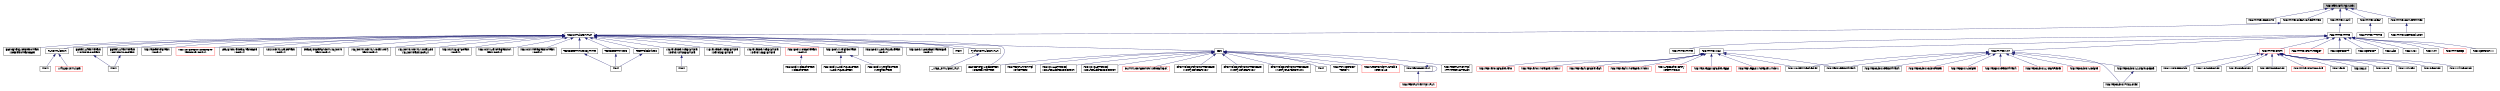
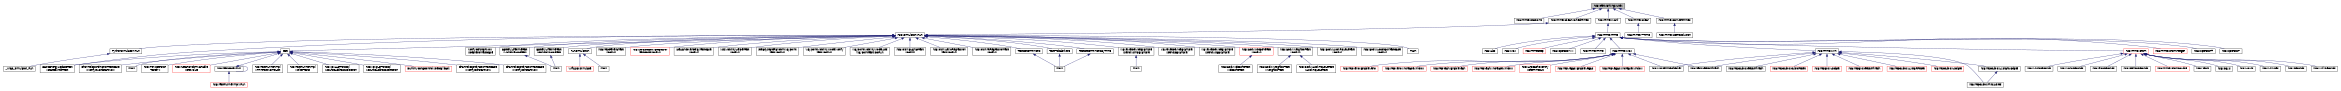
(22, 51) -> (480, 51)
(2431, 51) -> none
